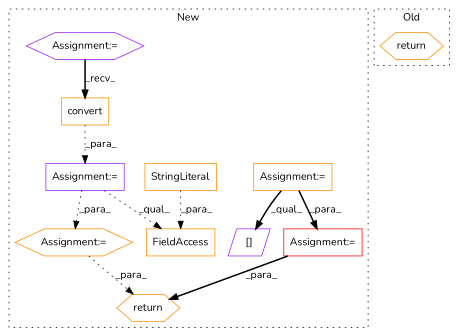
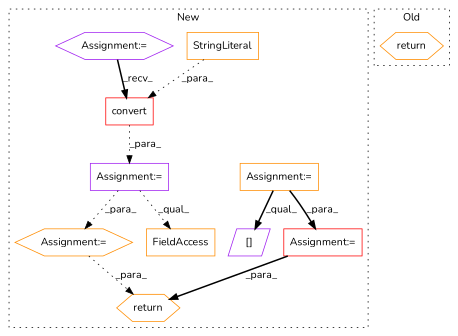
(85, 111) -> (129, 111)
(181, 206) -> (179, 76)
